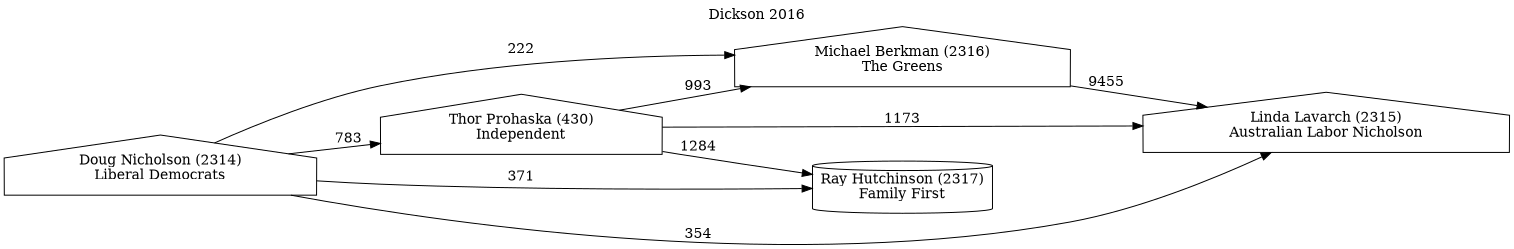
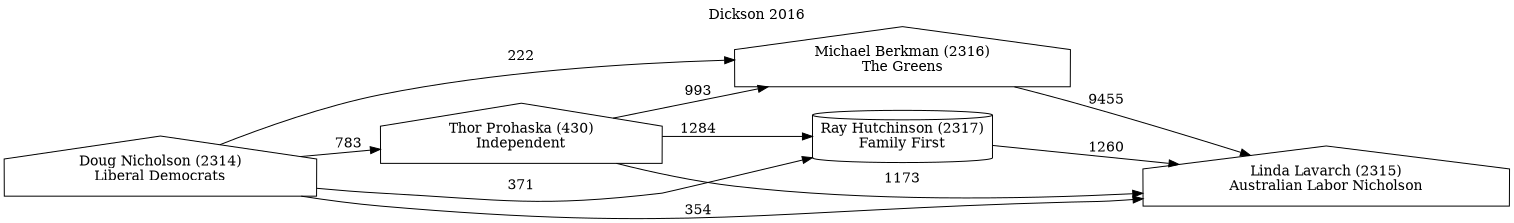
none -> (1081, 154)
